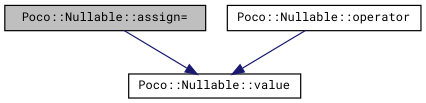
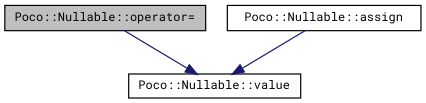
(105, 18) -> (105, 18)
(324, 18) -> (324, 18)
